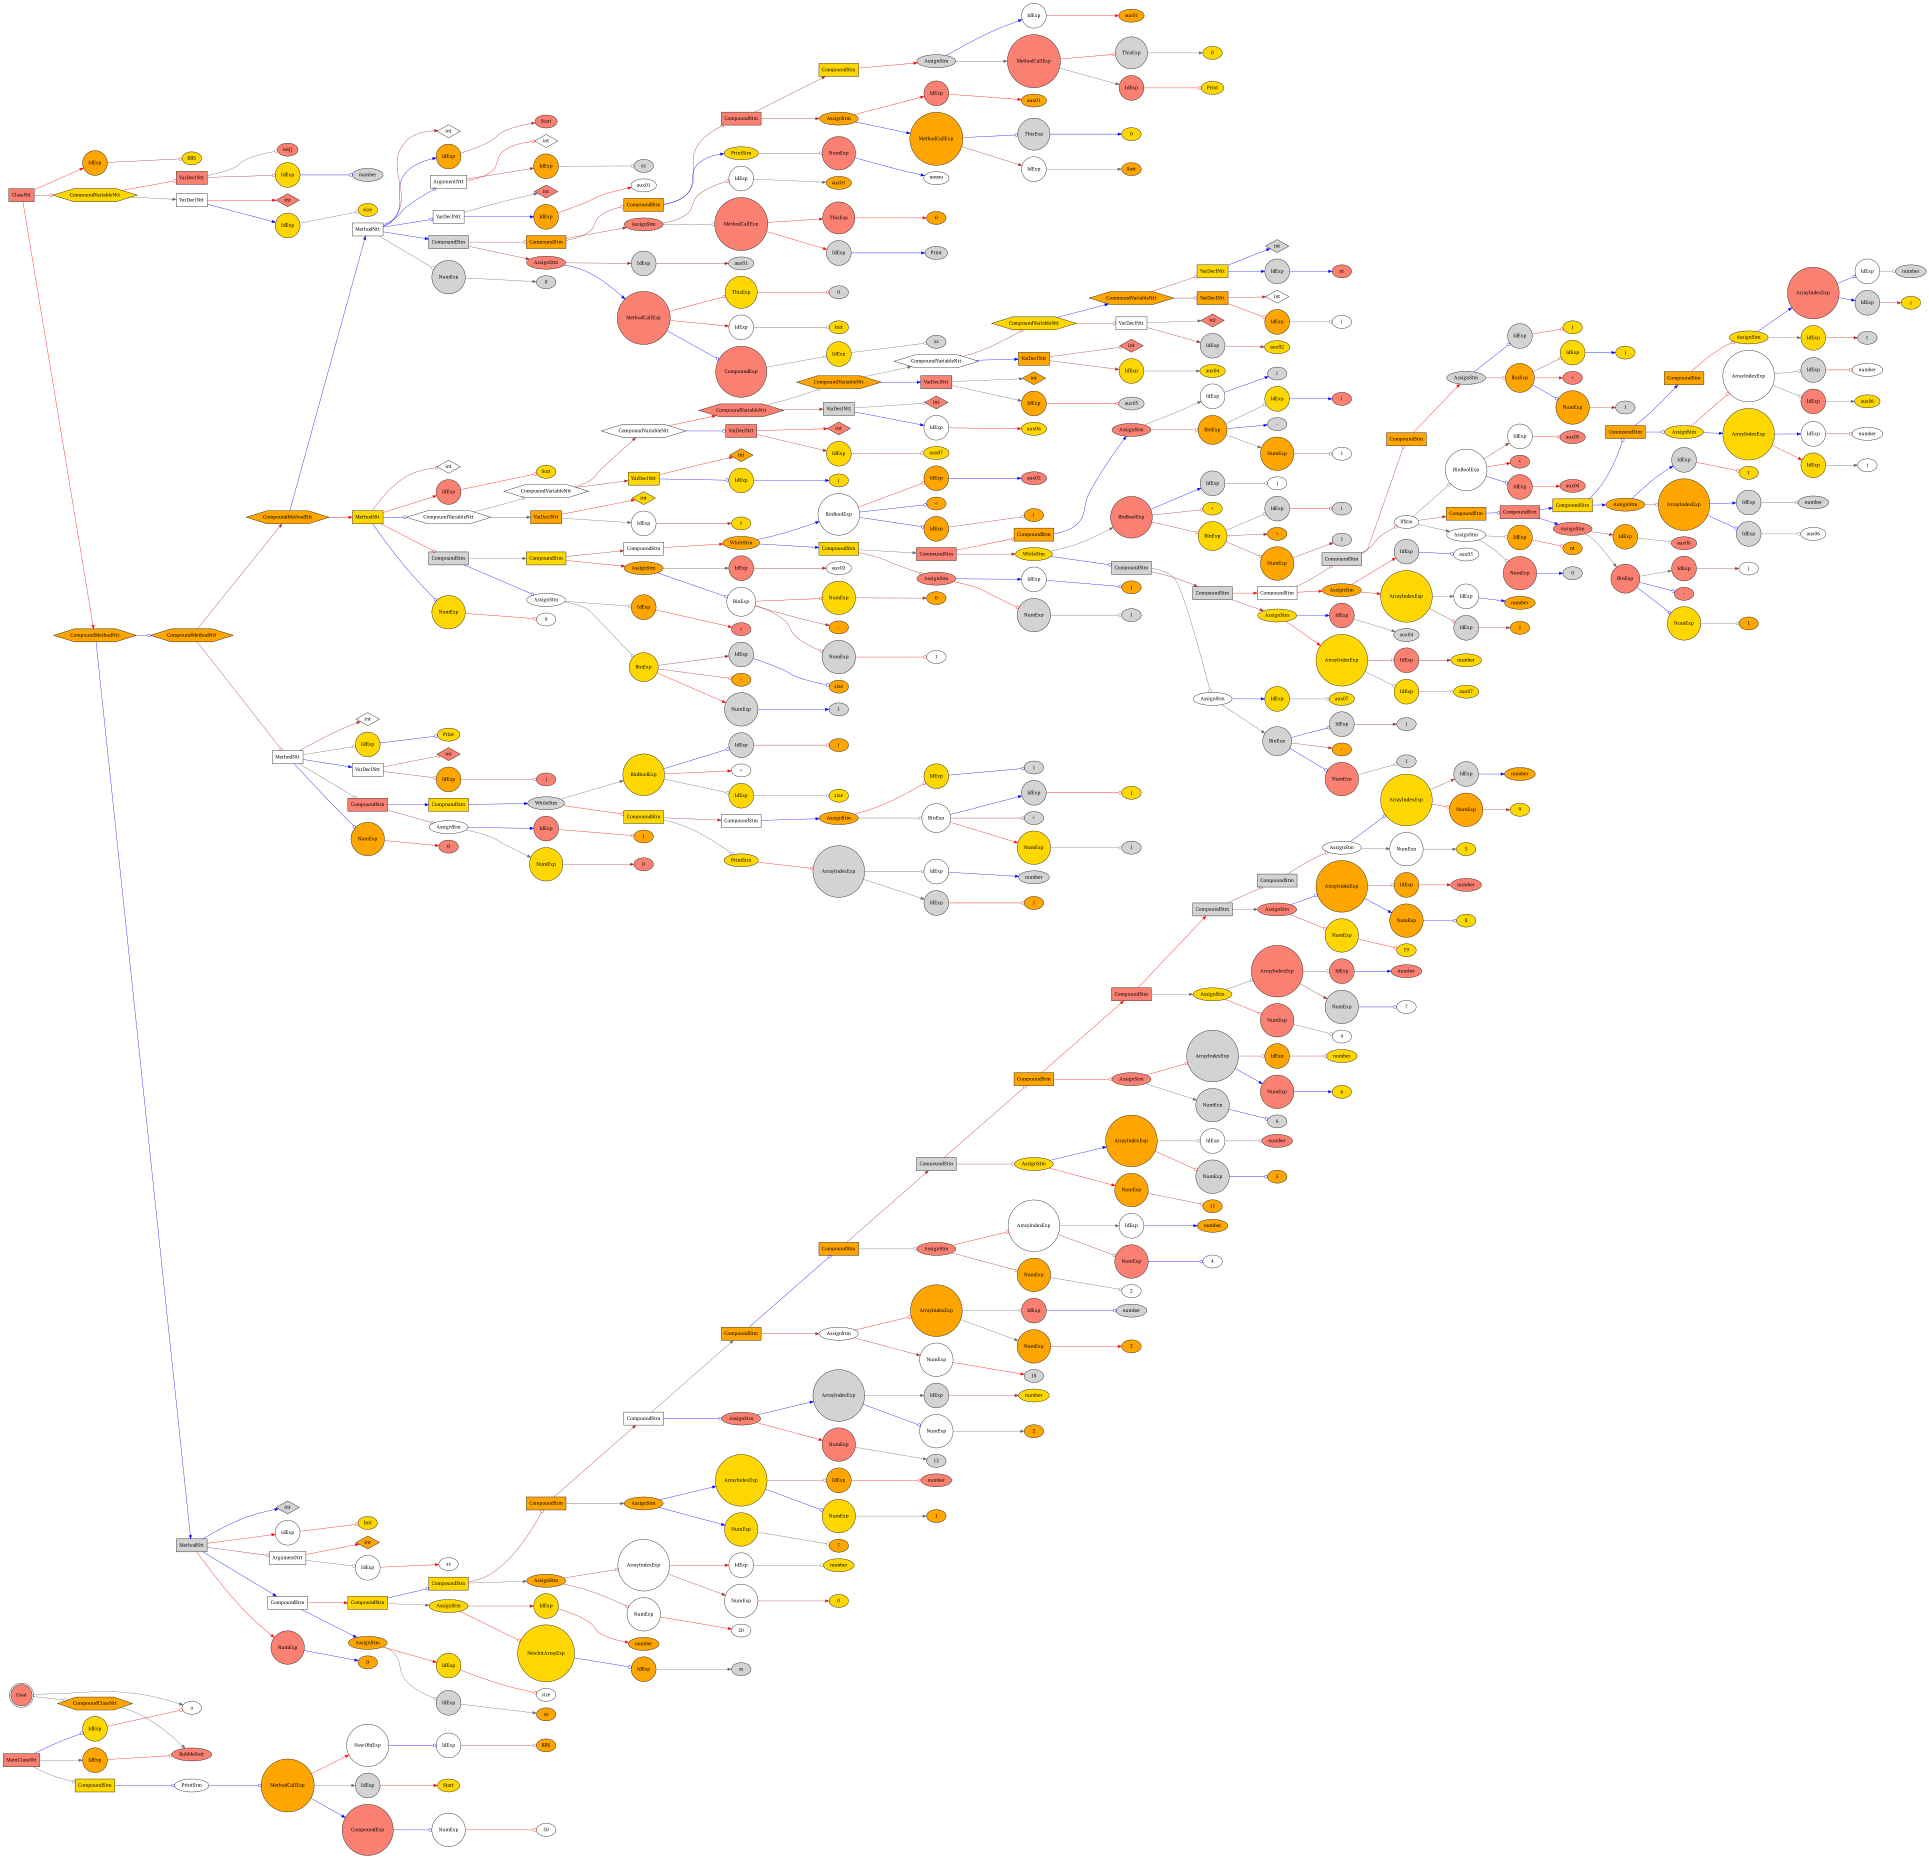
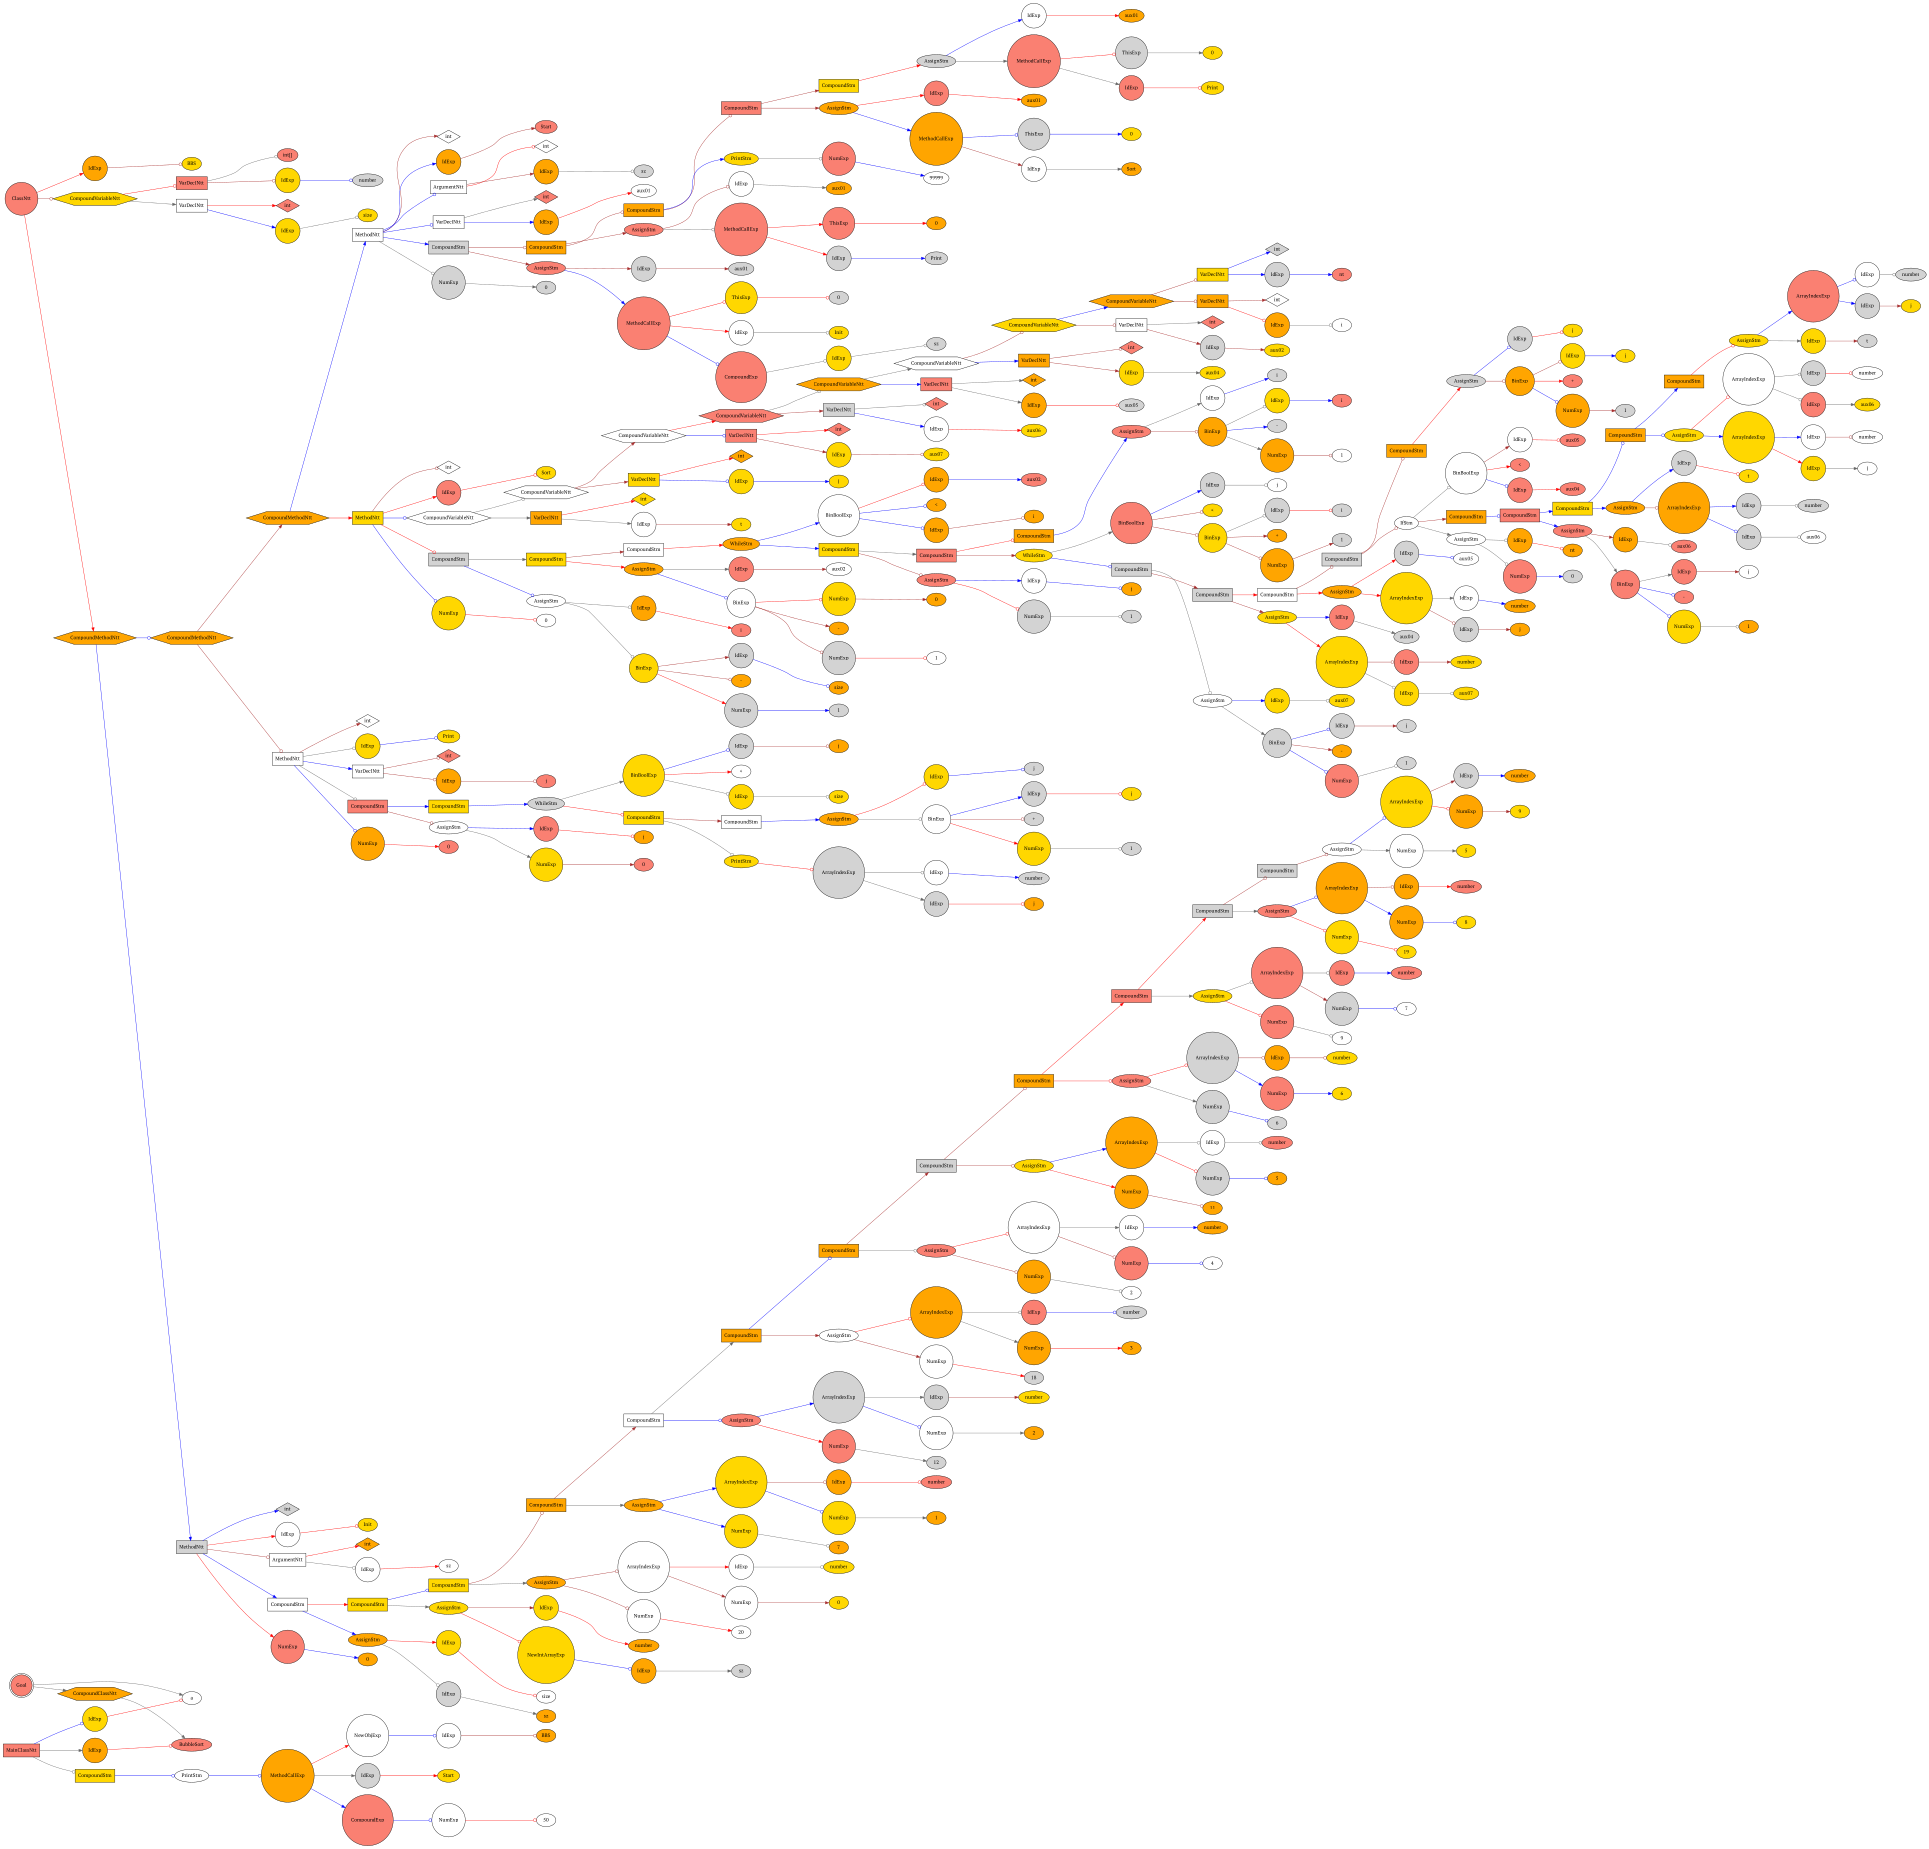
(21, 195) -> (21, 199)
(49, 1698) -> (48, 1688)
